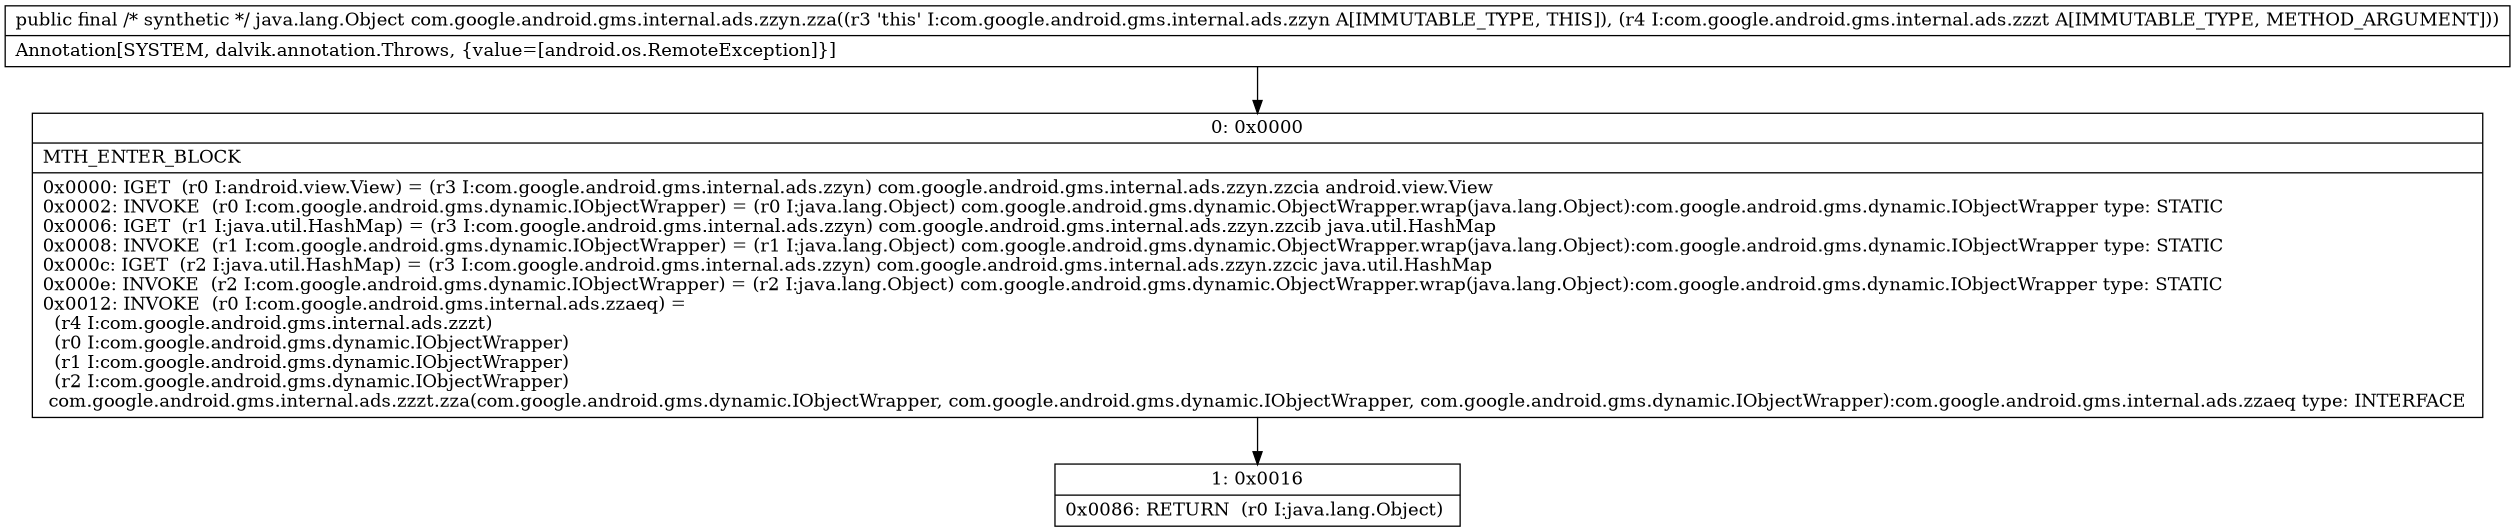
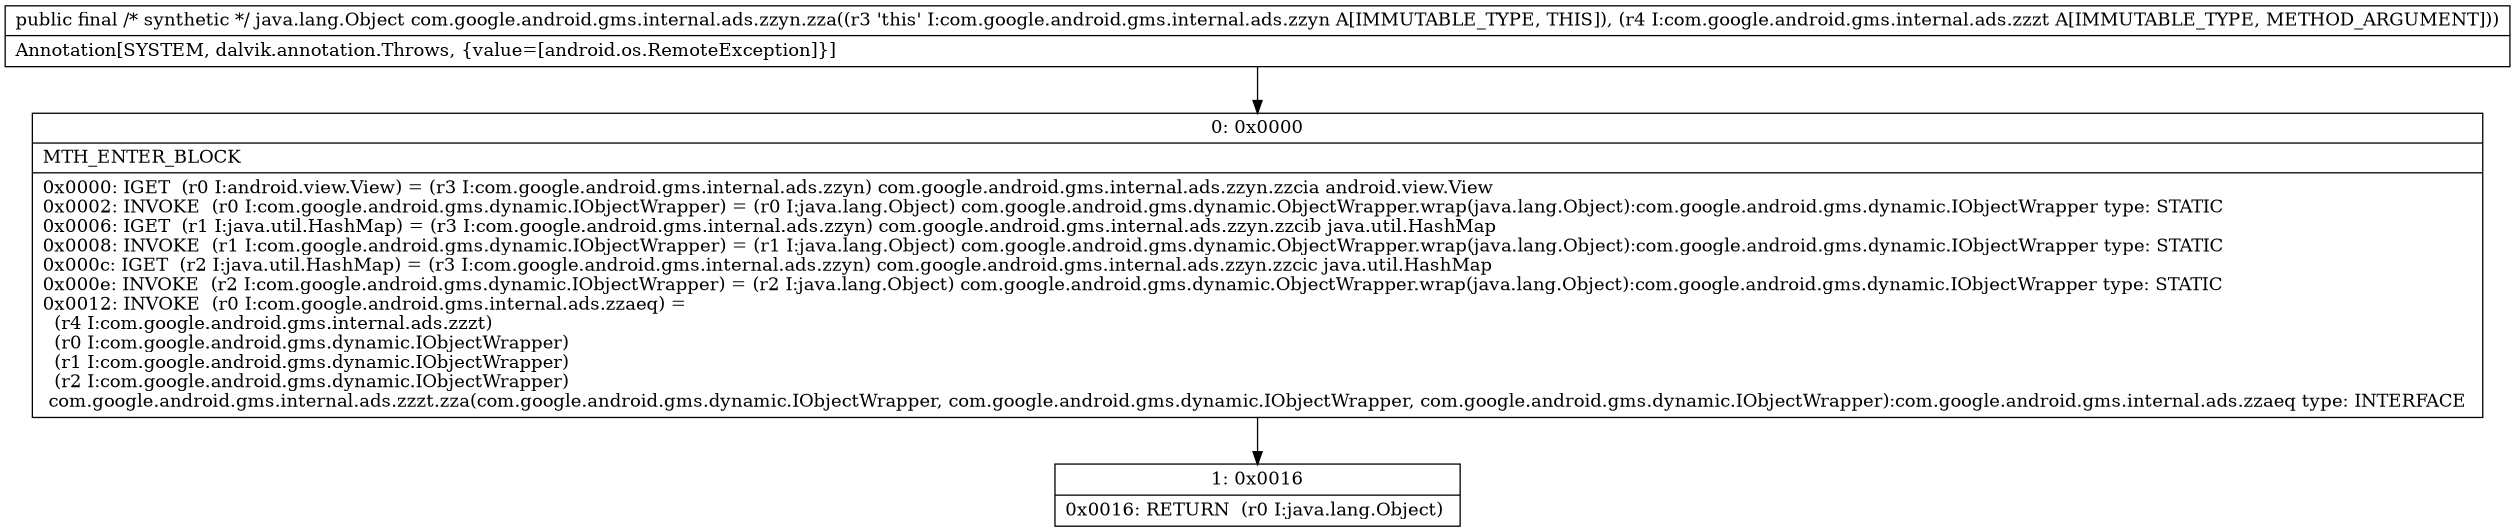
(1258, 510) -> (1258, 510)
